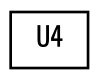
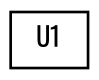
(49, 40) -> (49, 40)
